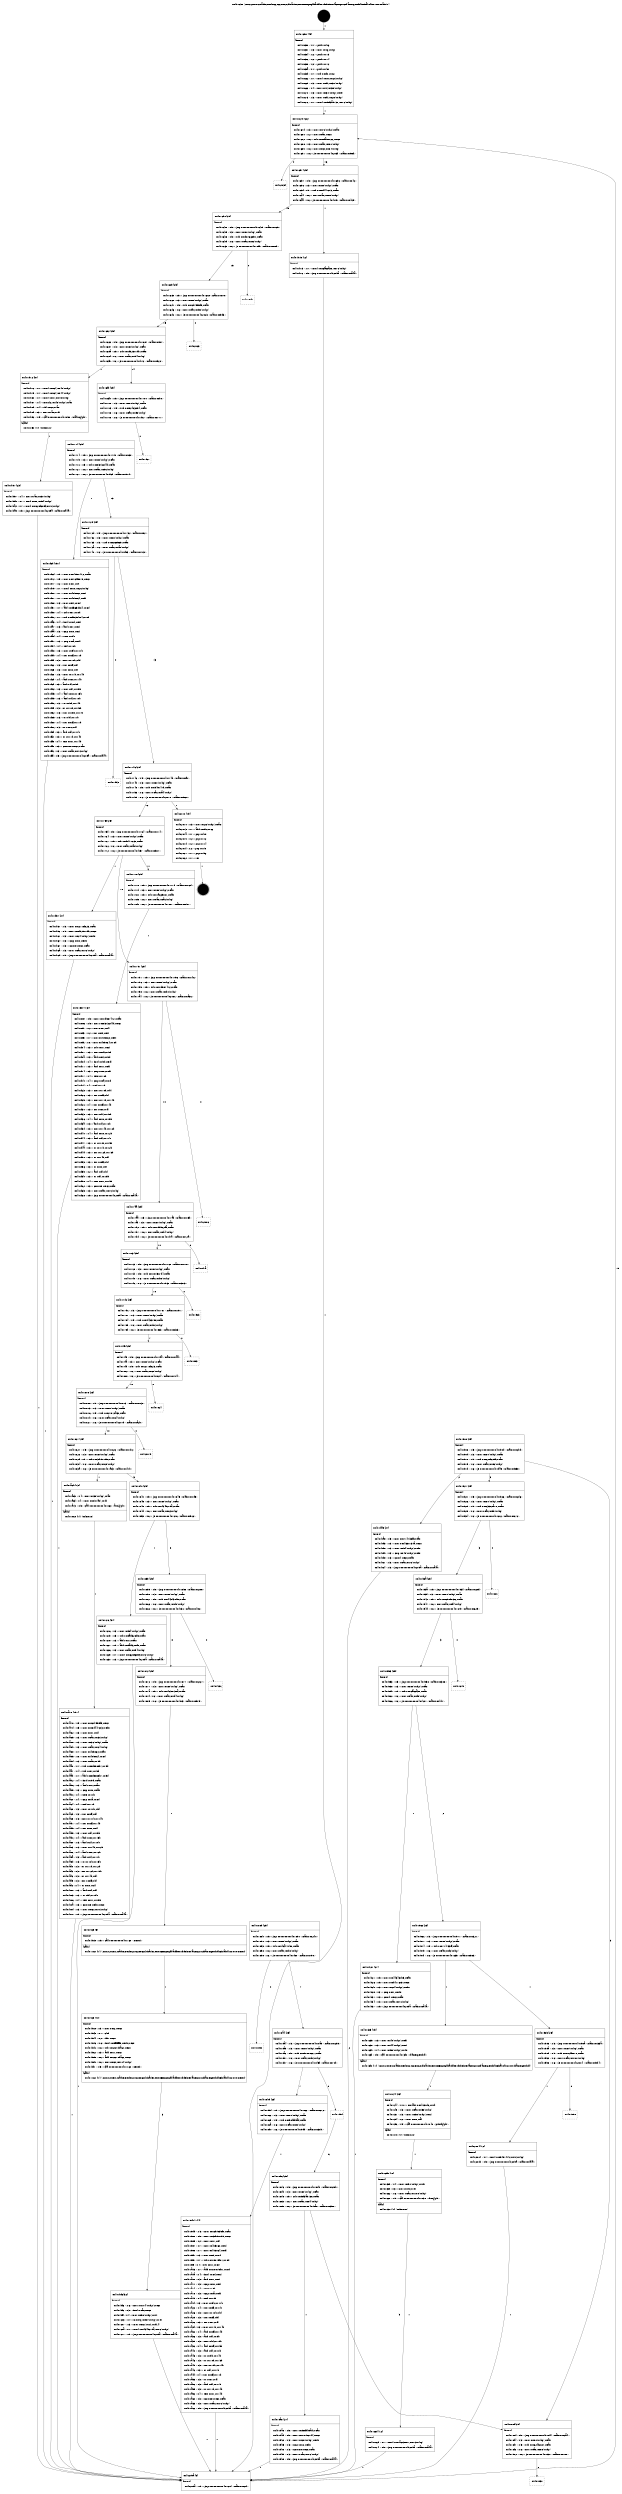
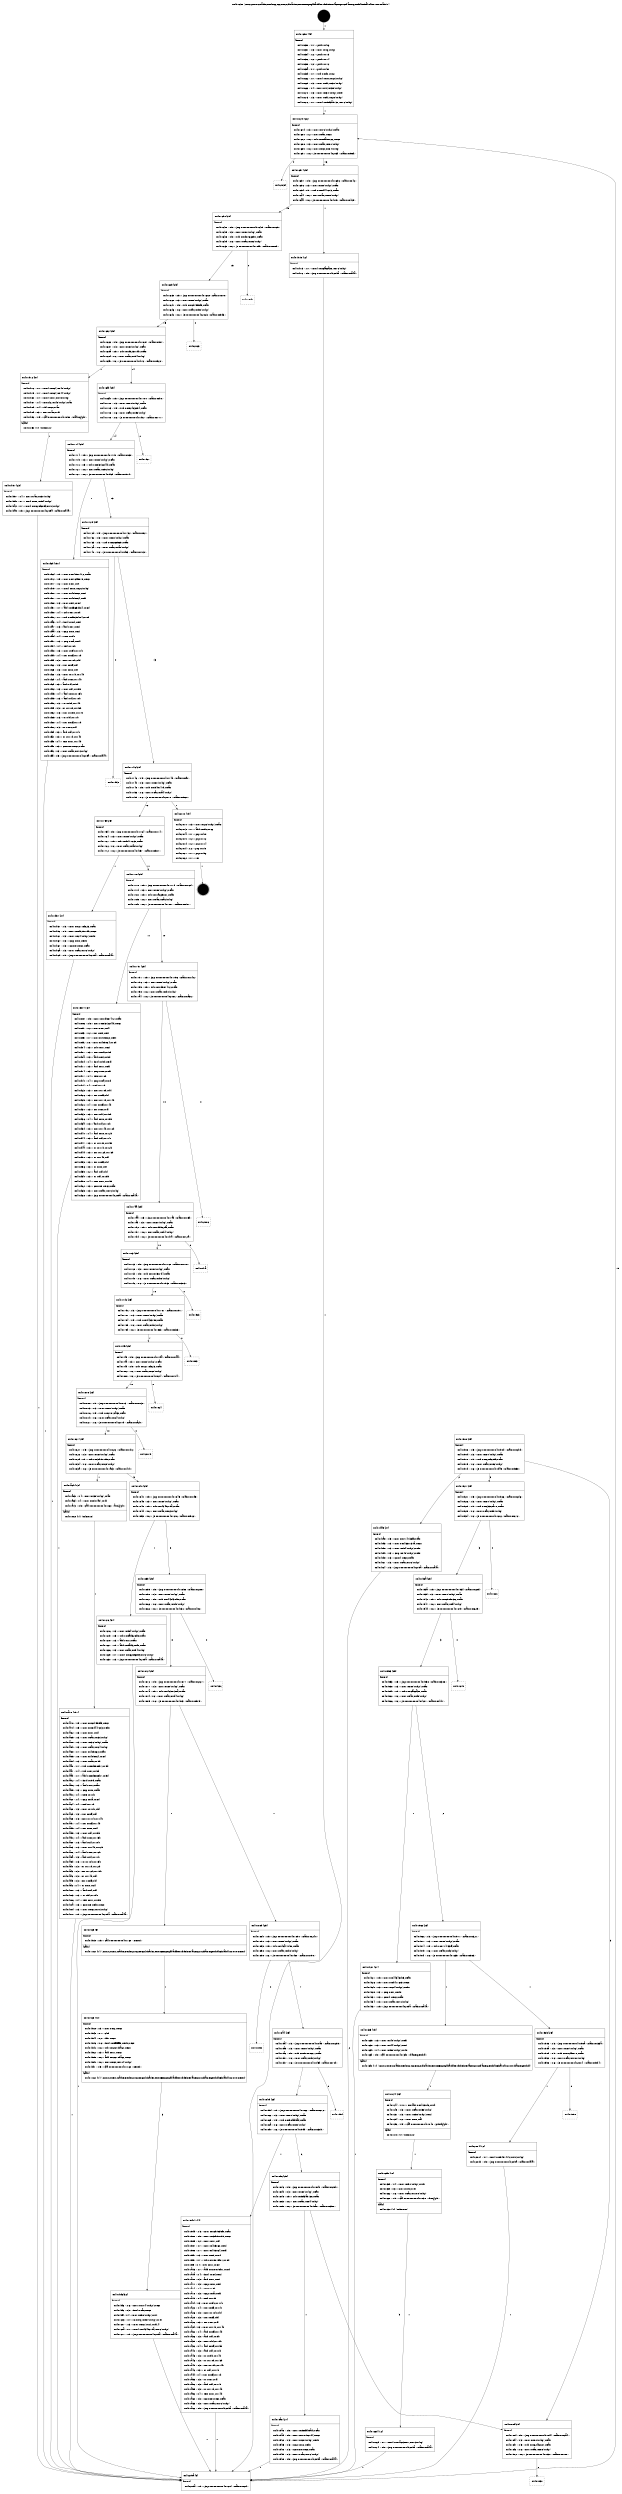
none -> (116, 430)
(118, 909) -> (161, 935)
(148, 936) -> (148, 936)
none -> (227, 1813)
(326, 2145) -> (298, 2152)
